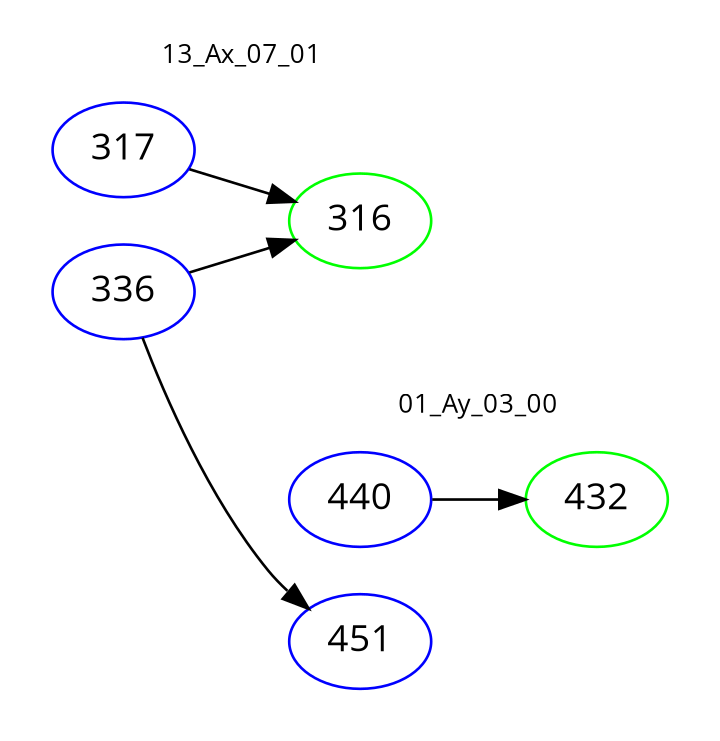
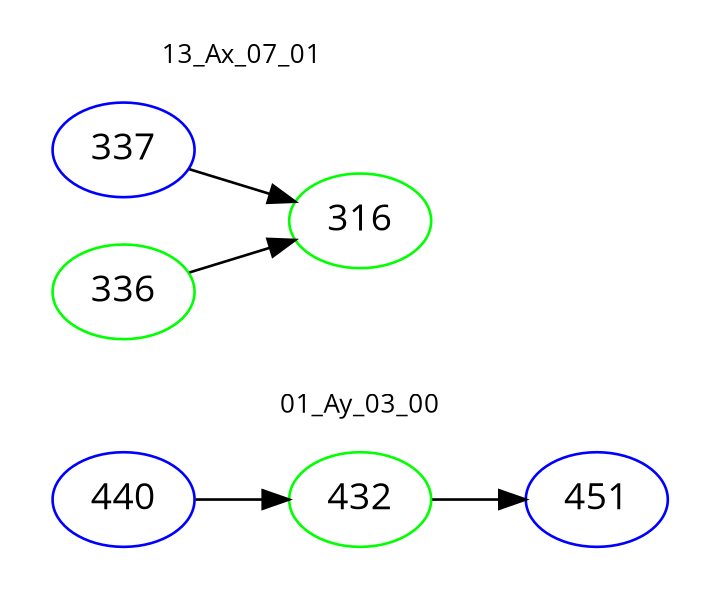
(124, 150) -> (124, 150)
(124, 292) -> (124, 292)
(203, 471) -> (466, 500)
